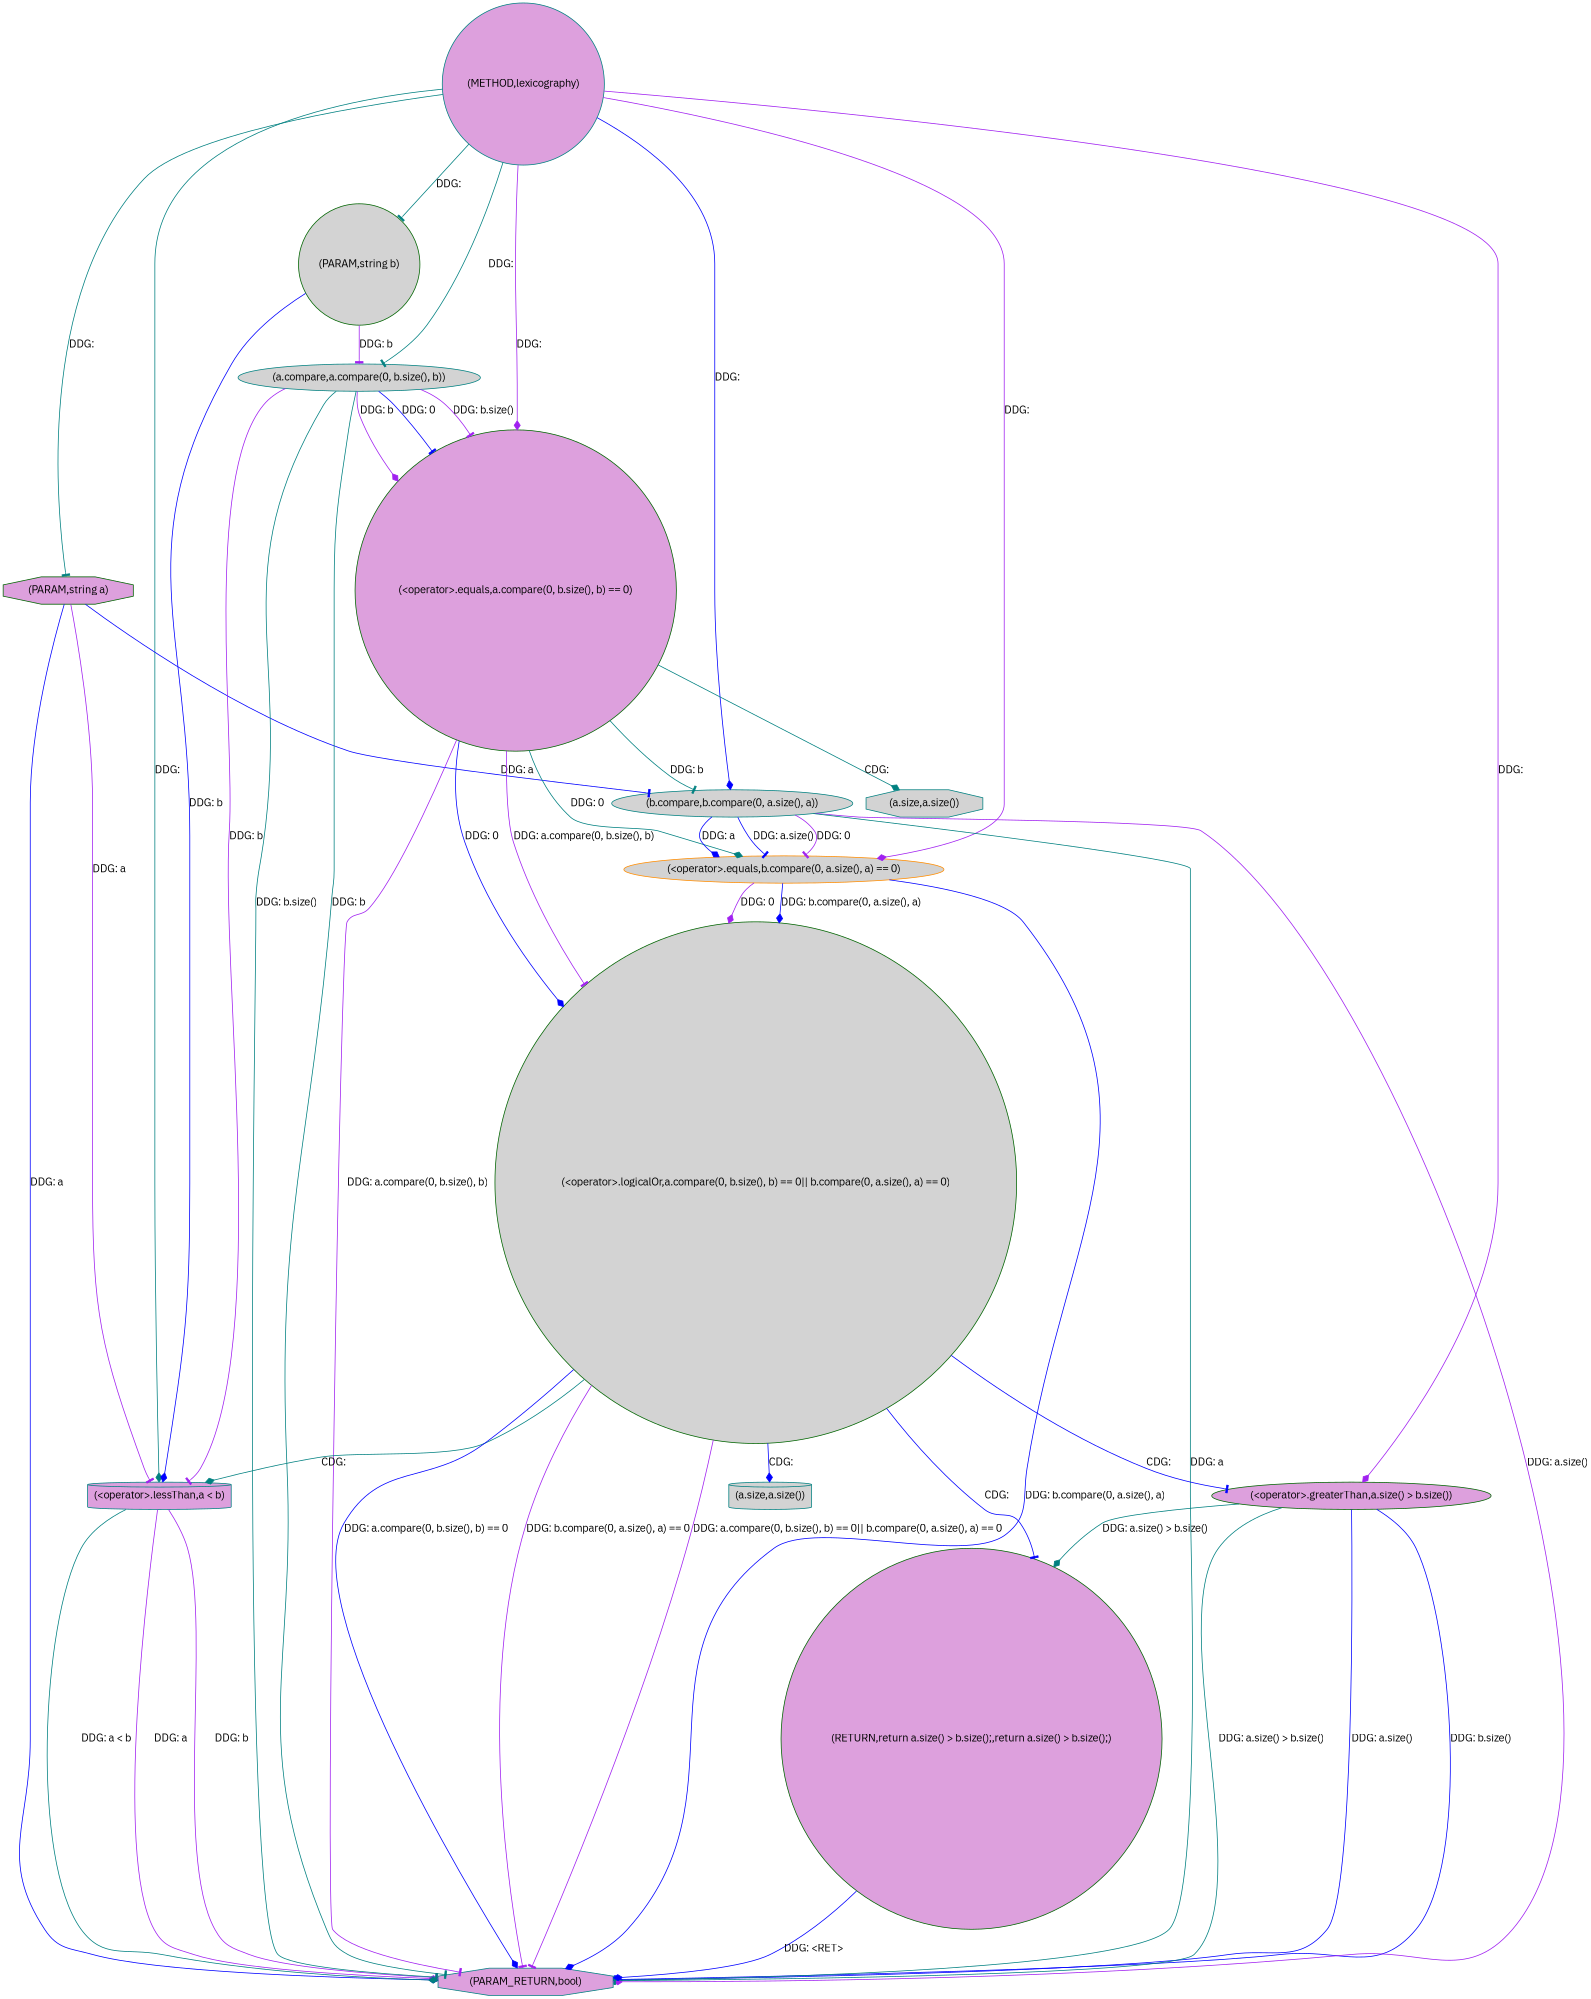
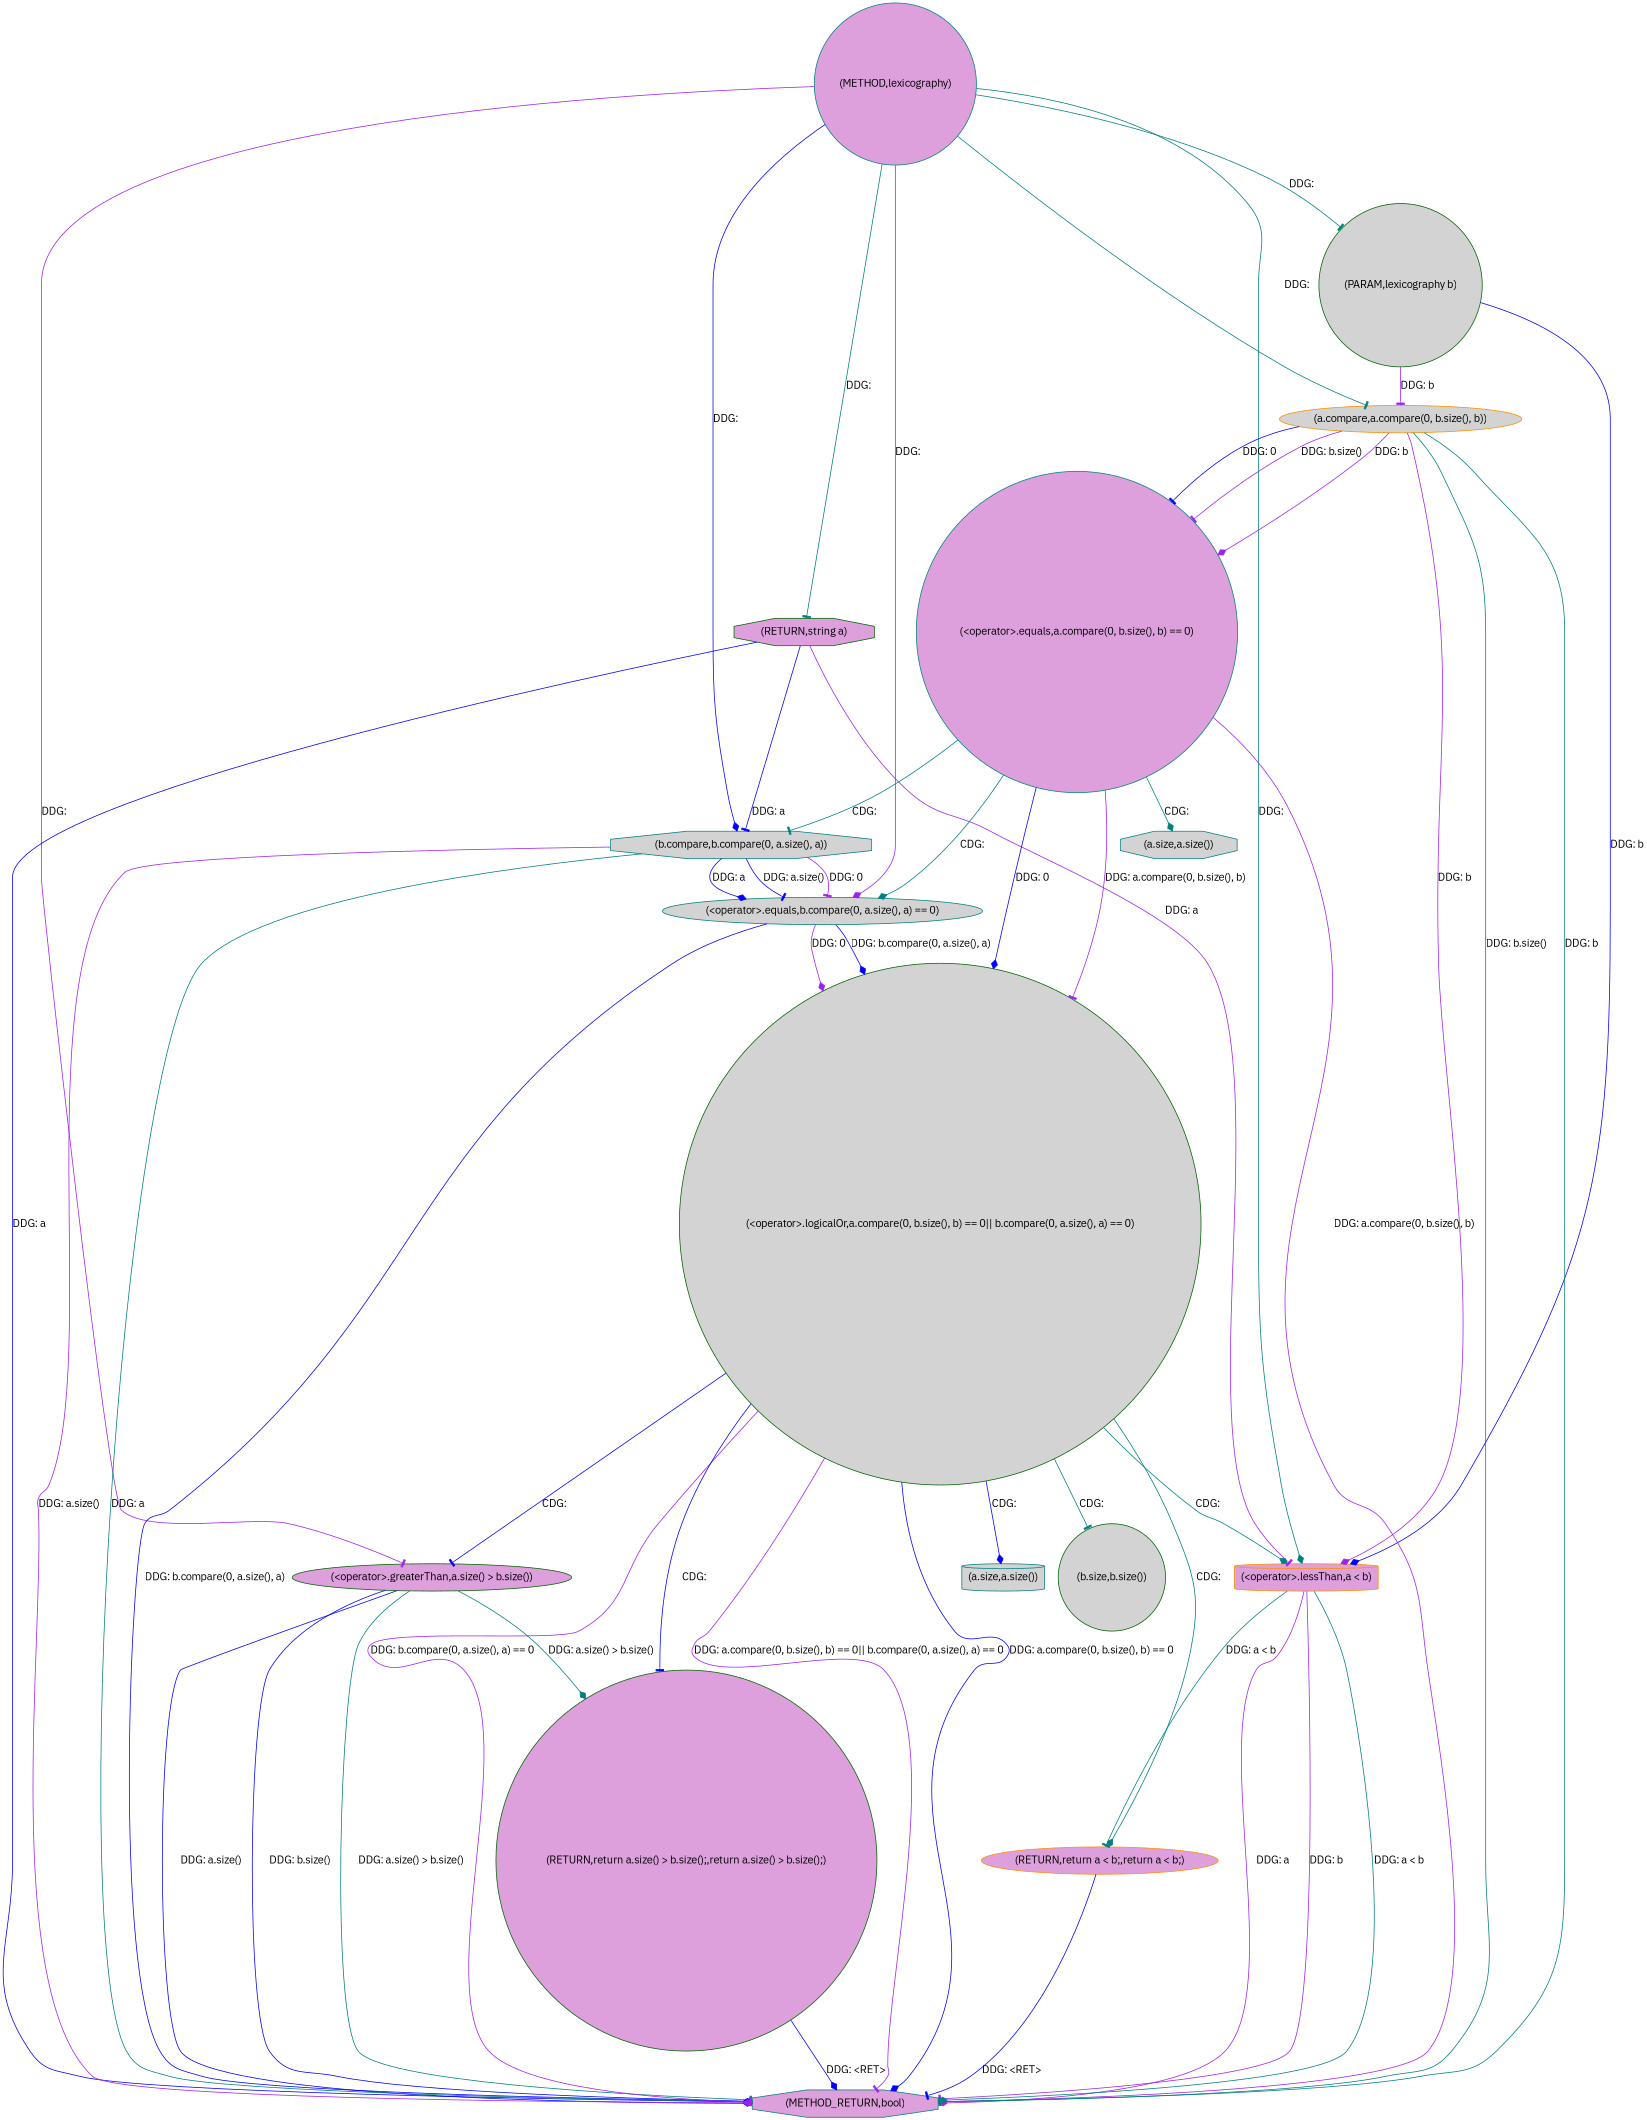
(359, 264) -> (1401, 285)
(516, 293) -> none
(359, 378) -> (1401, 419)
(1498, 424) -> (41, 629)
(68, 591) -> (804, 632)
(516, 591) -> (1077, 632)
(687, 770) -> (866, 812)
(588, 803) -> (974, 845)
(732, 803) -> (741, 845)
(784, 870) -> (822, 911)
(230, 930) -> (1442, 1018)
(159, 1496) -> (1306, 1577)
none -> (1112, 1577)
none -> (1100, 1861)
(526, 1982) -> (845, 2104)
